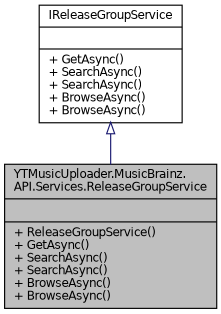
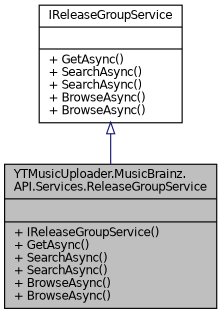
(85, 233) -> (87, 233)
